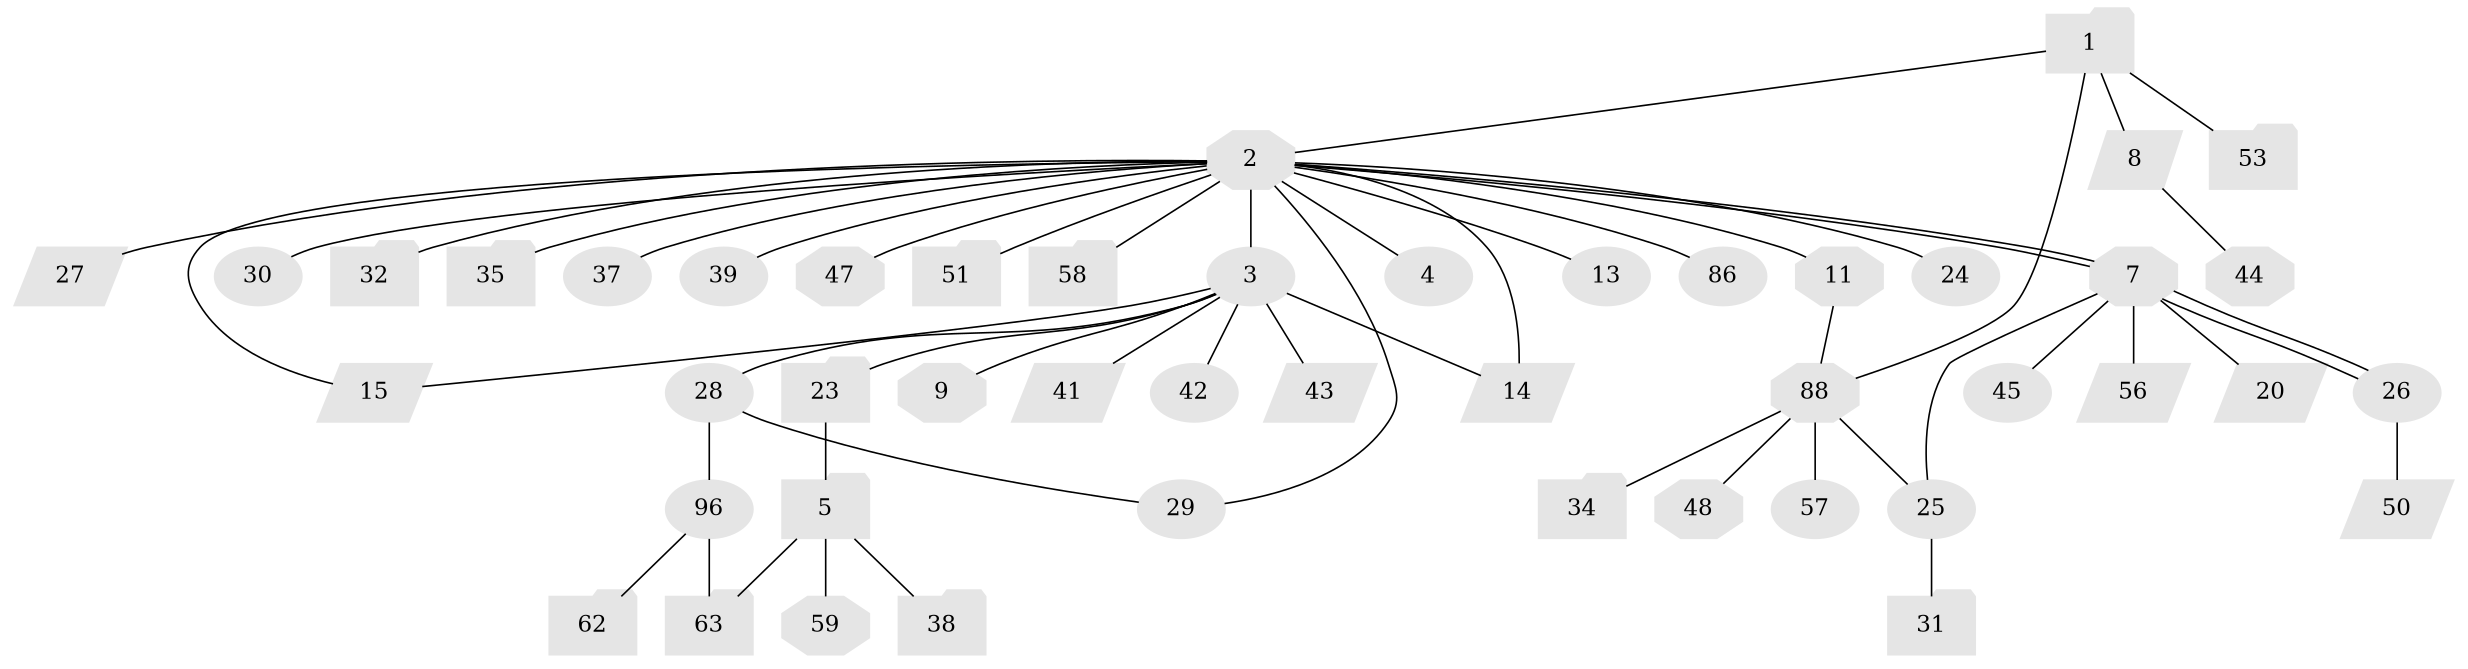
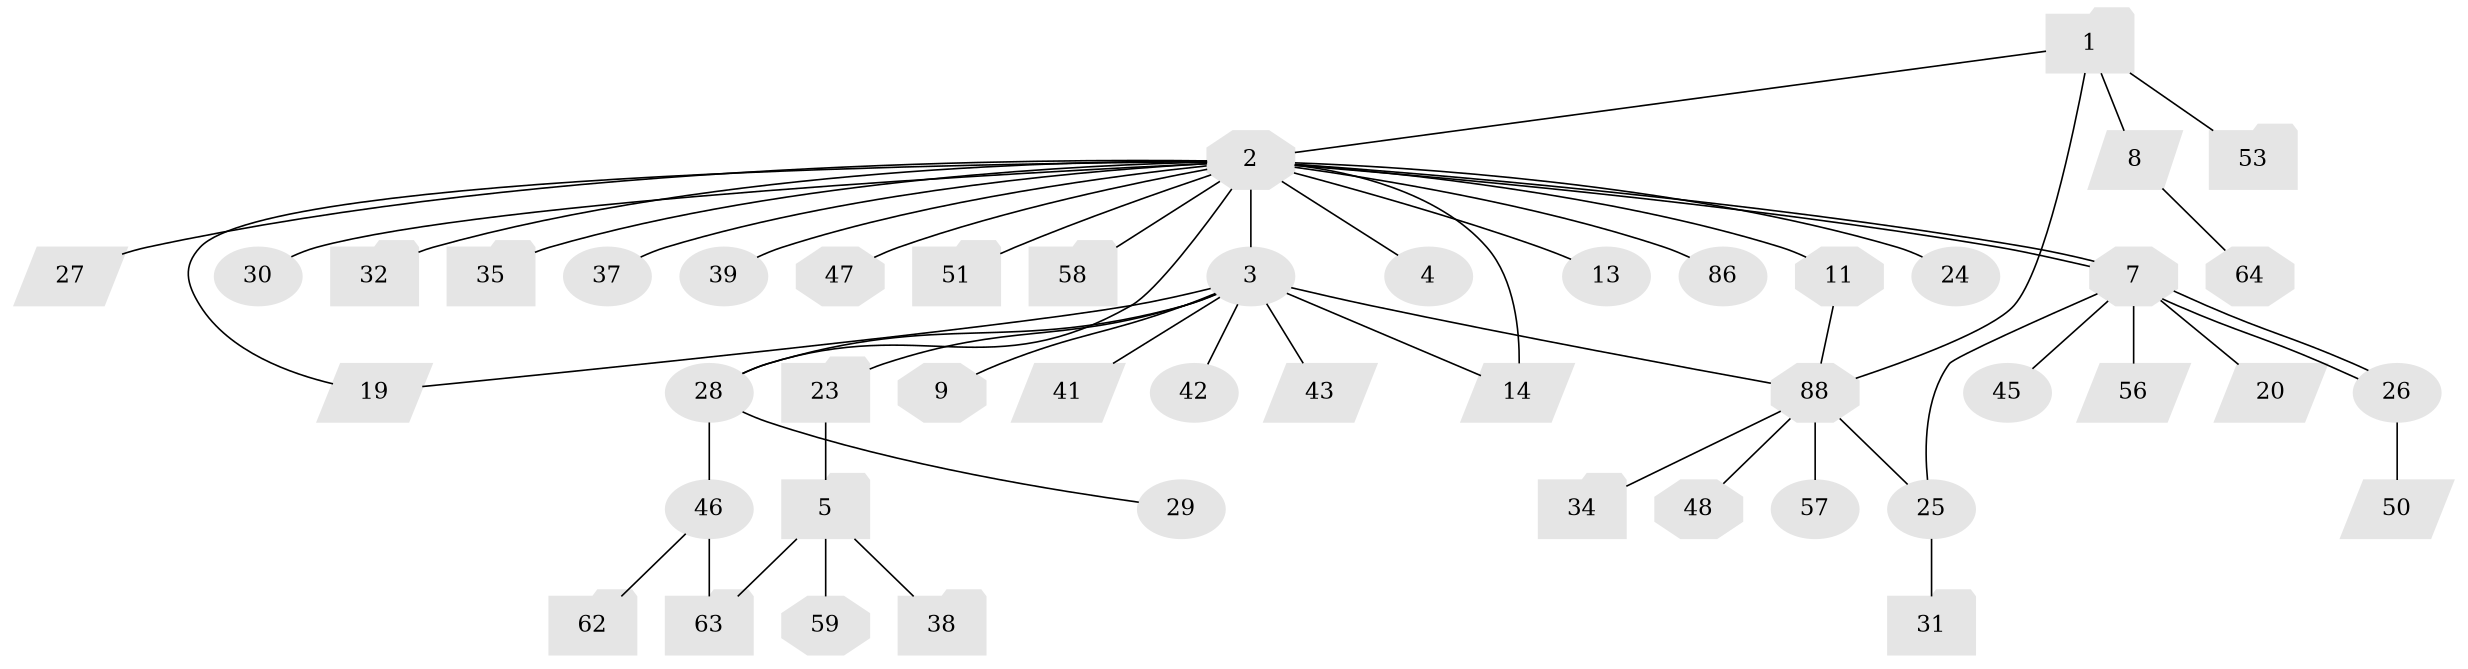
(2250, 276) -> (2250, 276)
none -> (1531, 338)
(1394, 381) -> (1016, 344)
(375, 393) -> (375, 393)
(709, 509) -> (709, 509)
